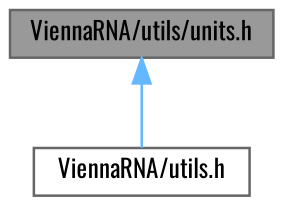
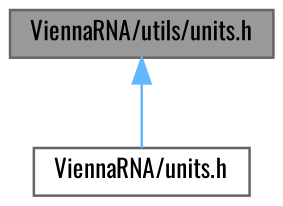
(142, 172) -> (142, 172)
